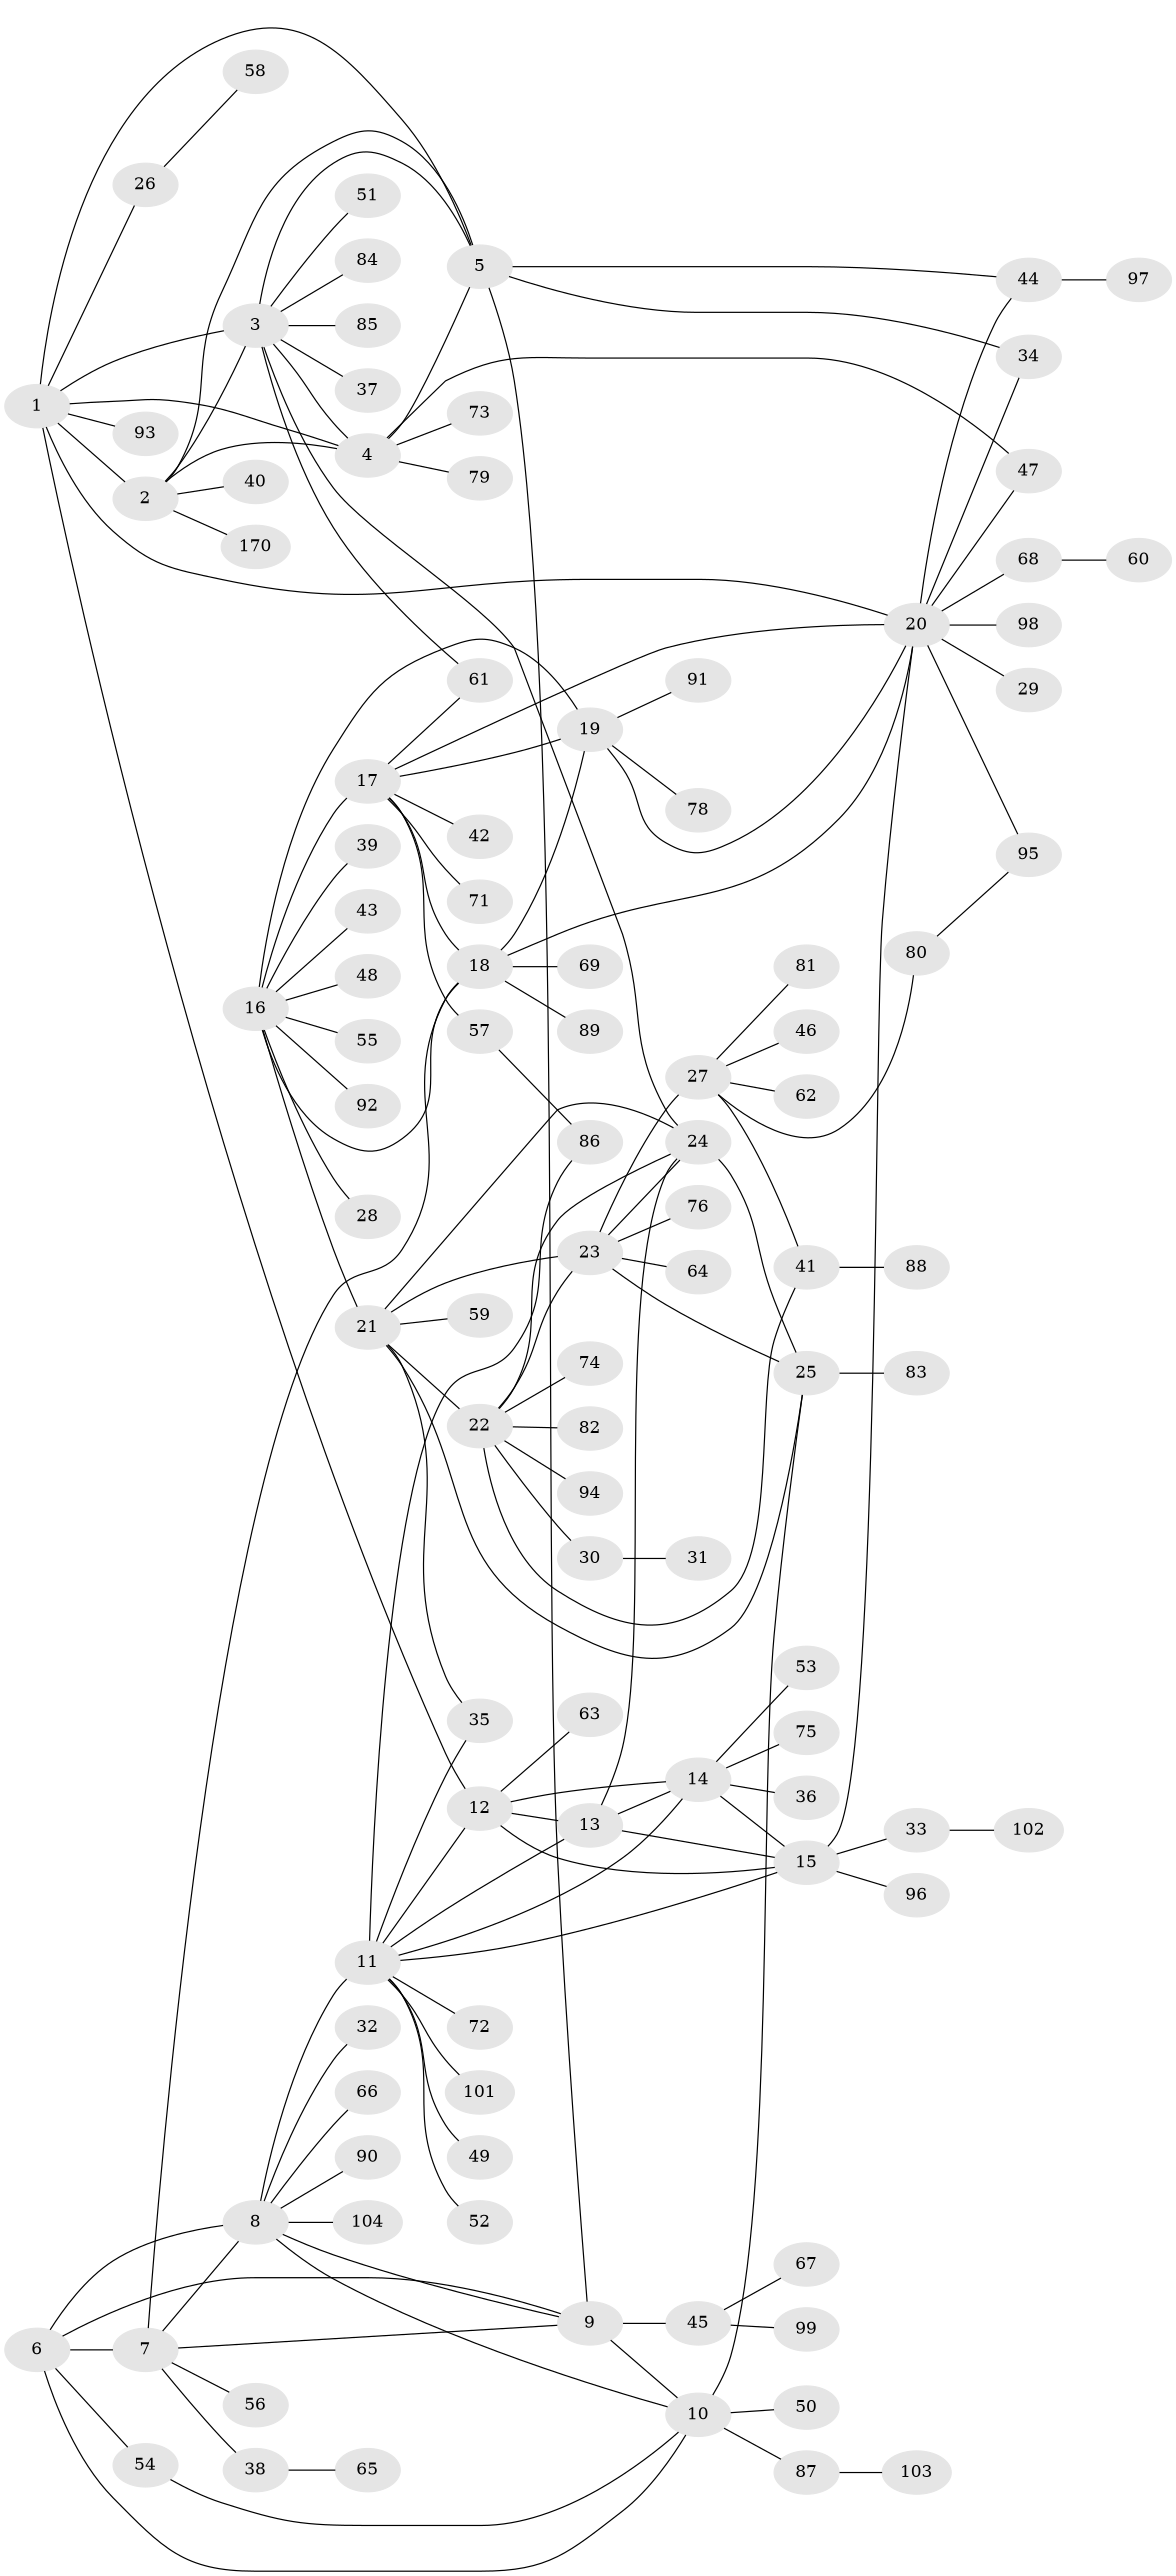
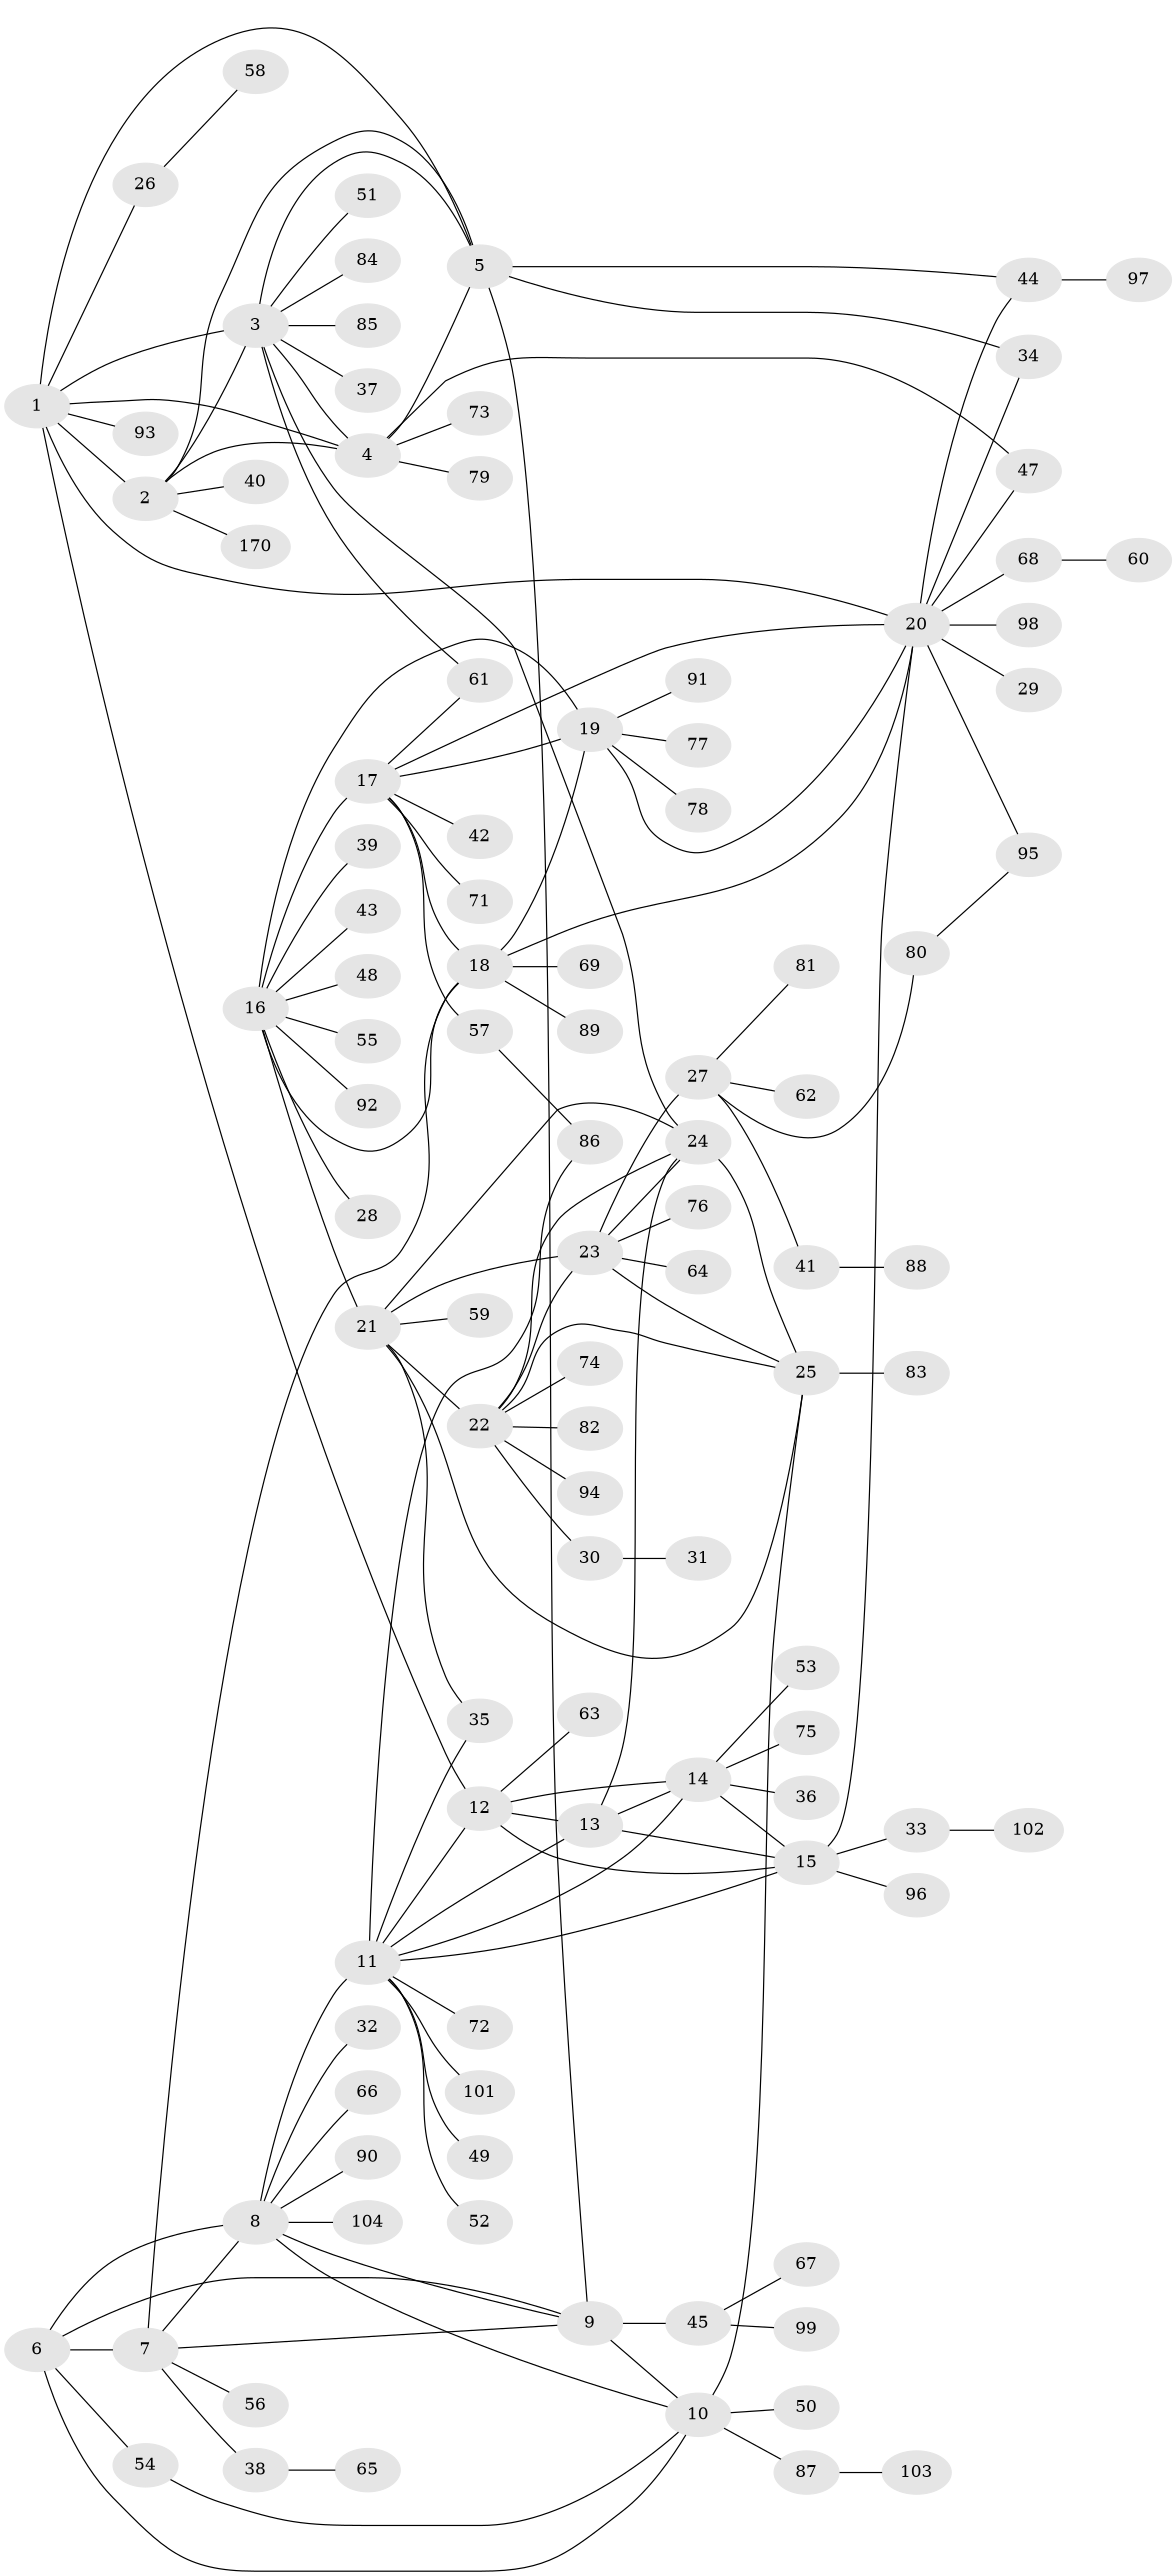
none -> (698, 745)
(807, 1032) -> none
(715, 1603) -> (618, 1330)
